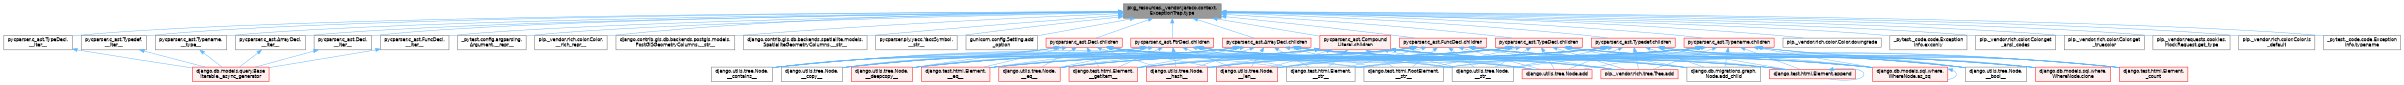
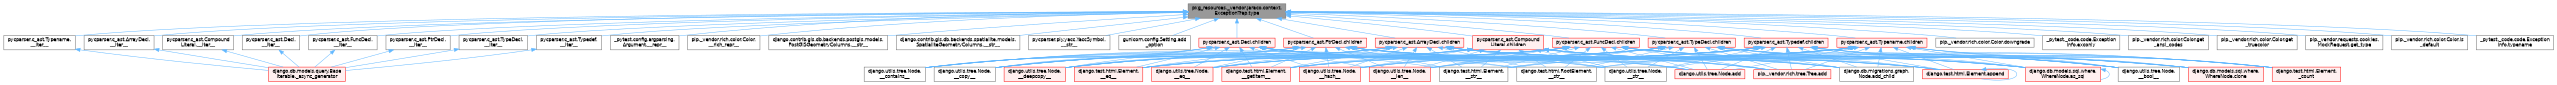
(191, 43) -> (40, 43)
none -> (198, 43)
none -> (418, 43)
